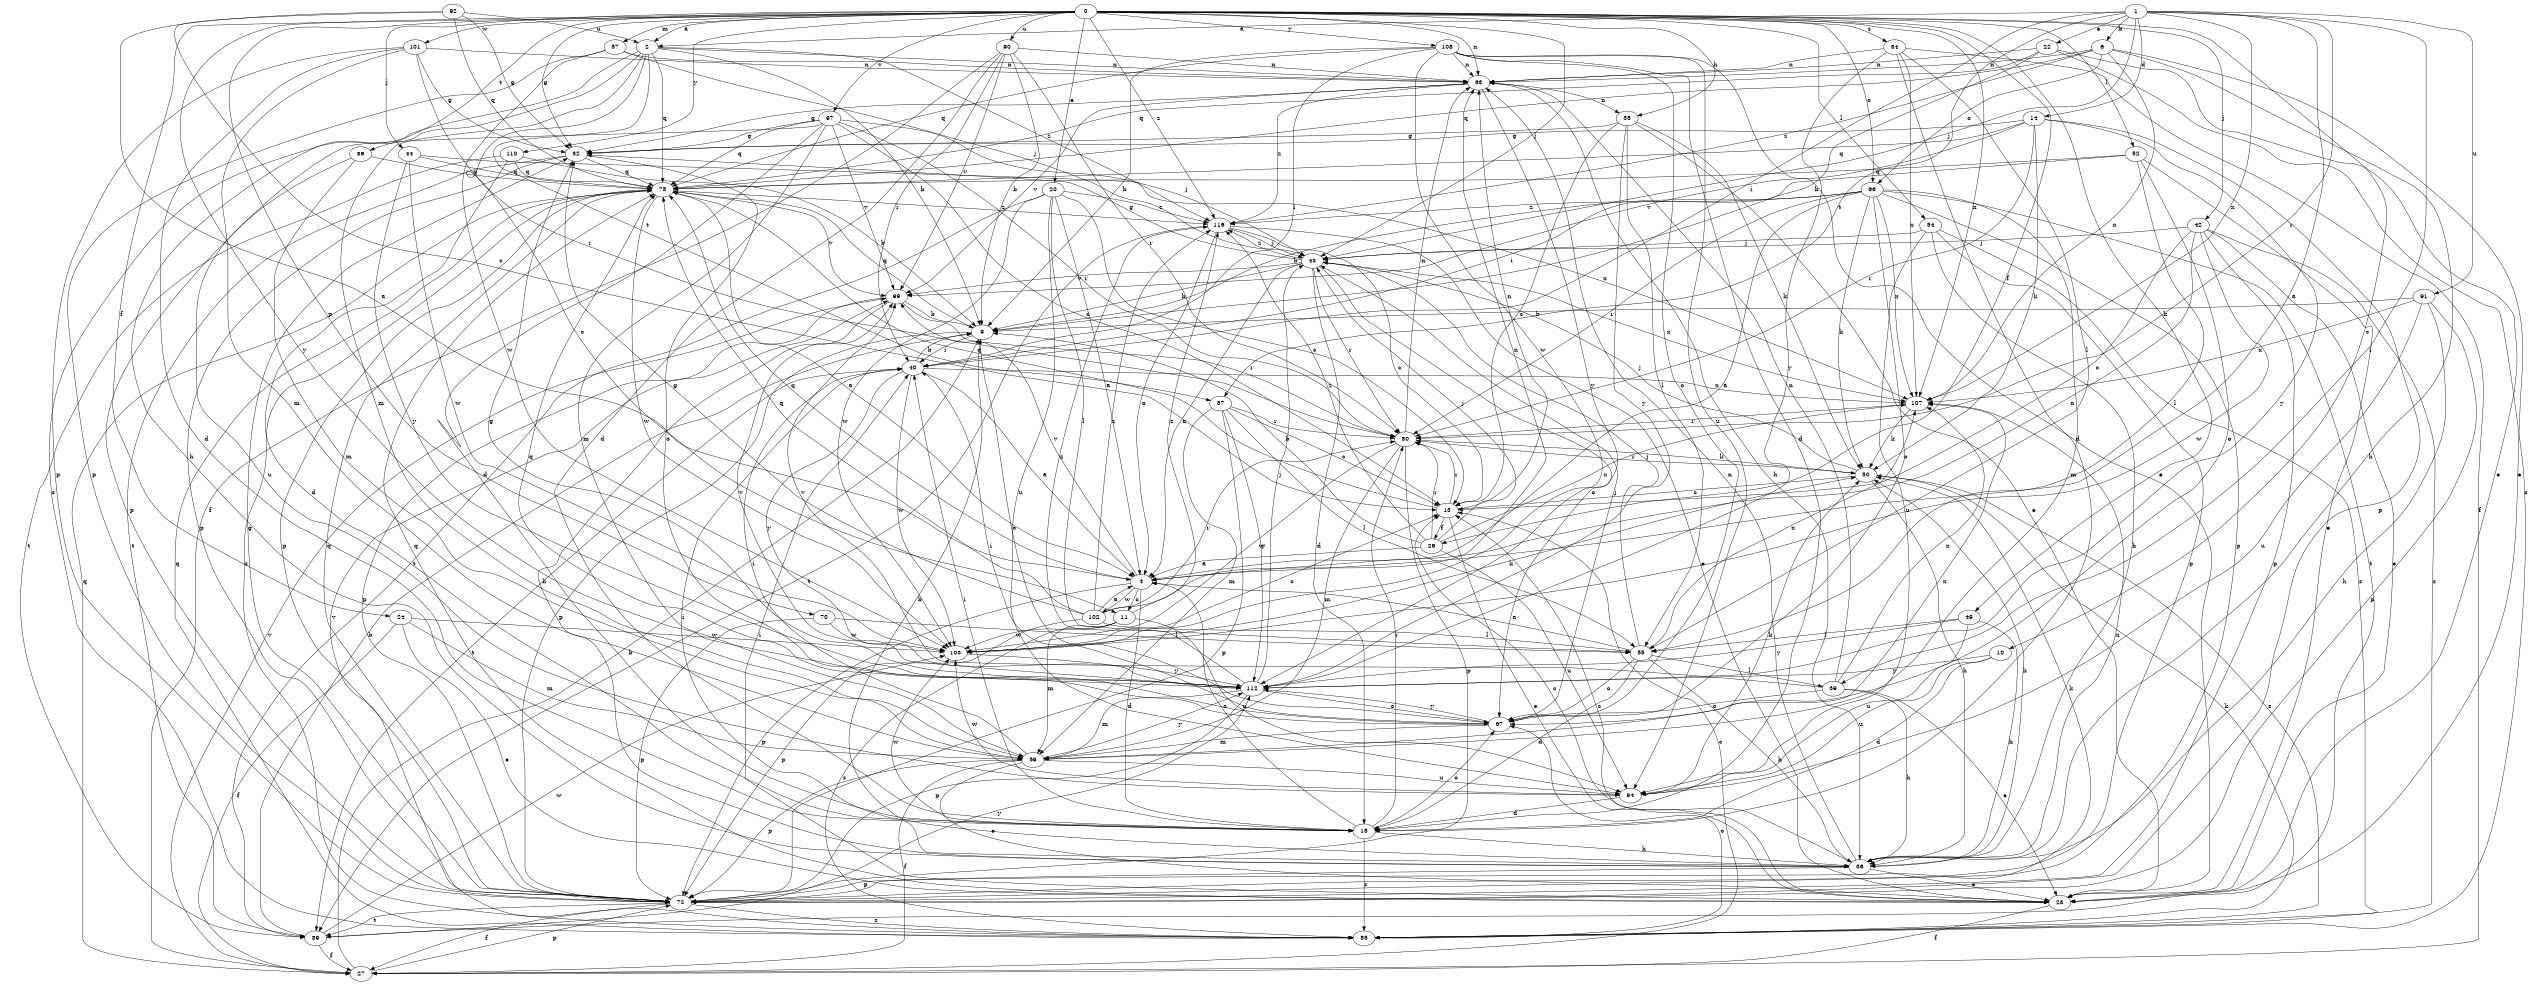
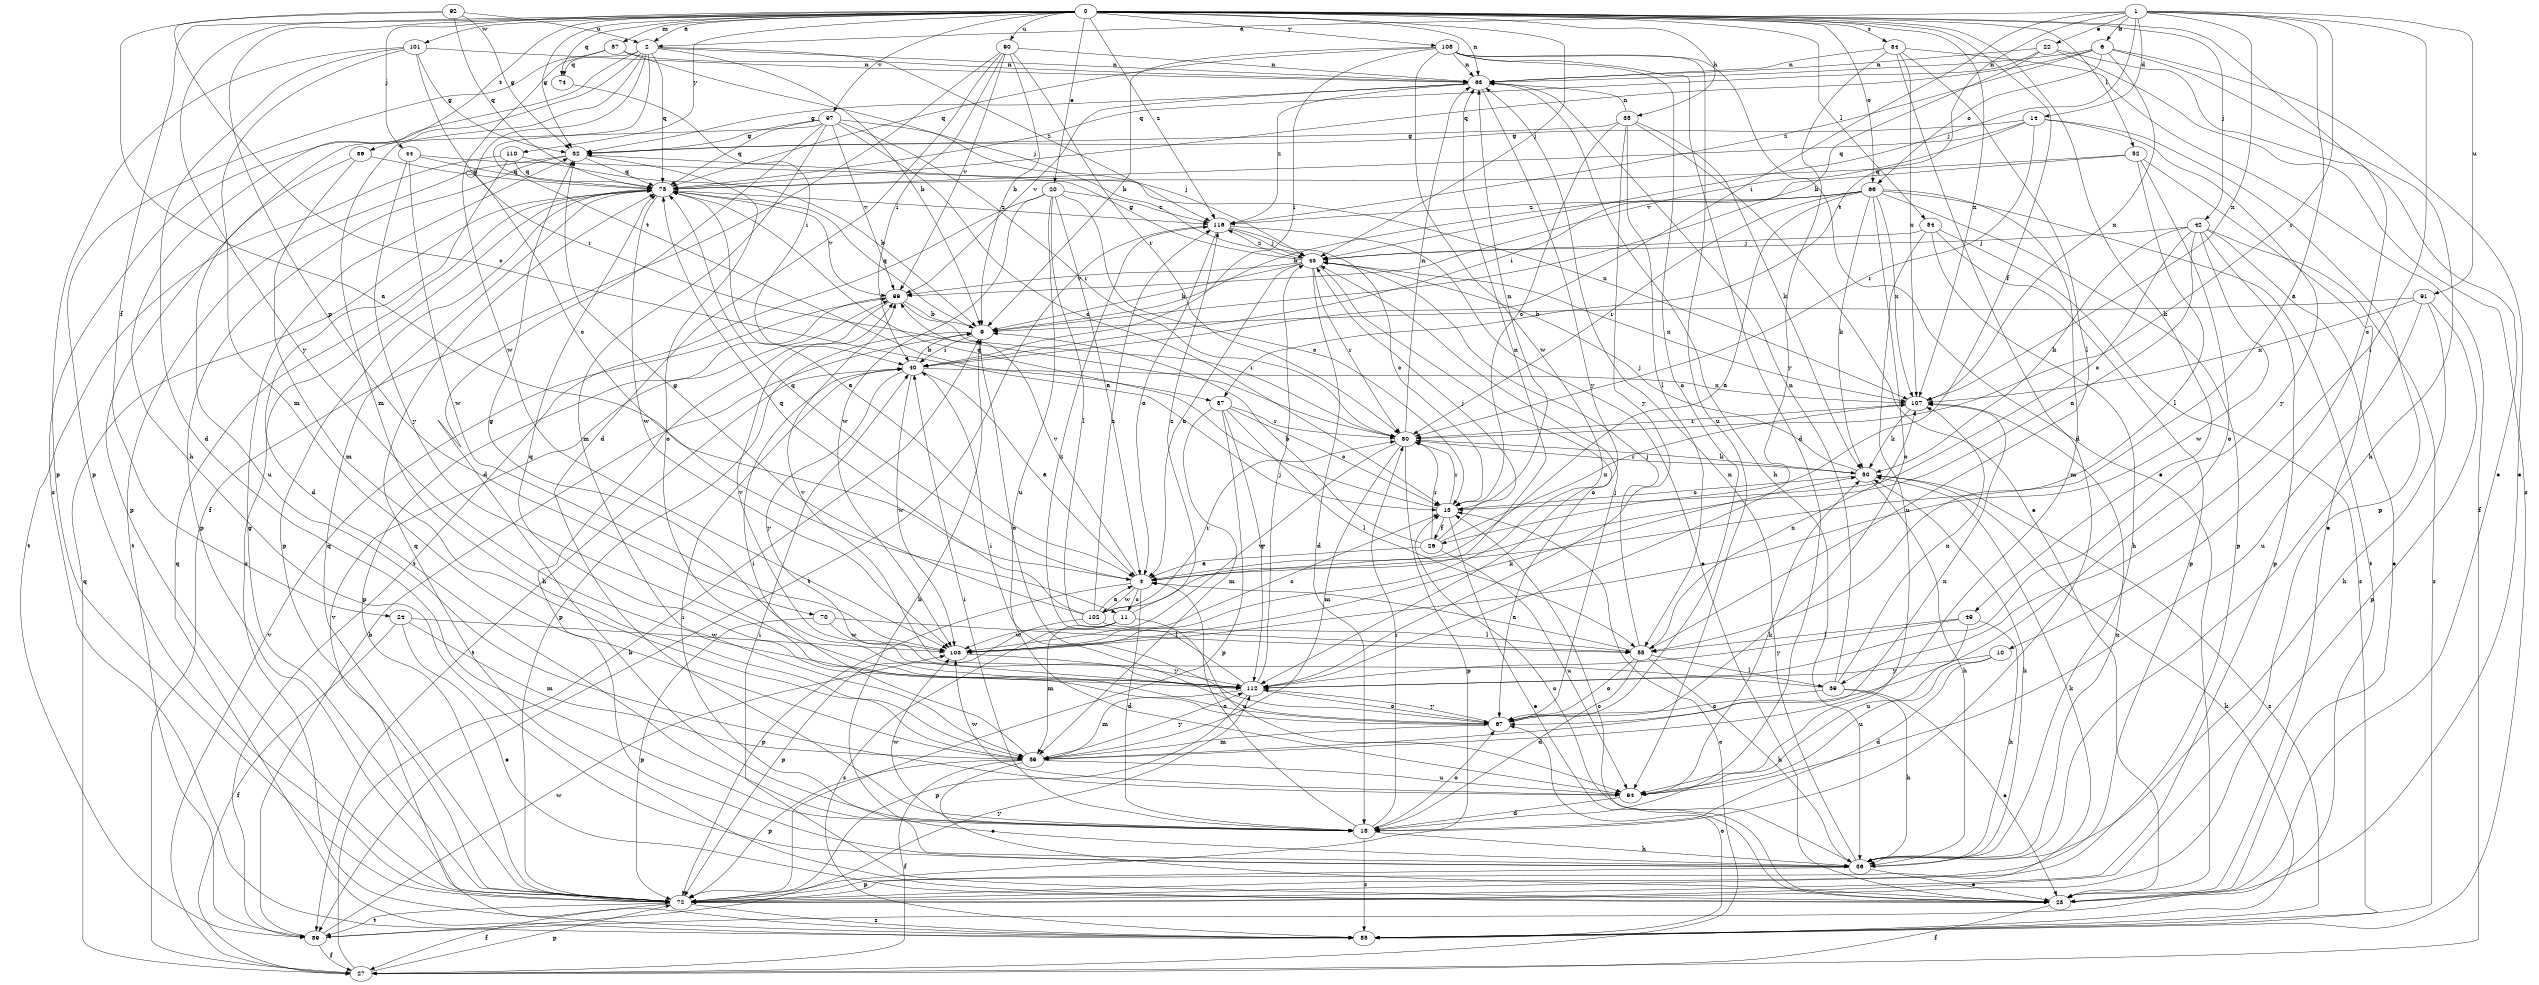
none -> (562, 83)
(1558, 91) -> (1579, 90)
(2021, 329) -> (2050, 351)
(1331, 396) -> none
